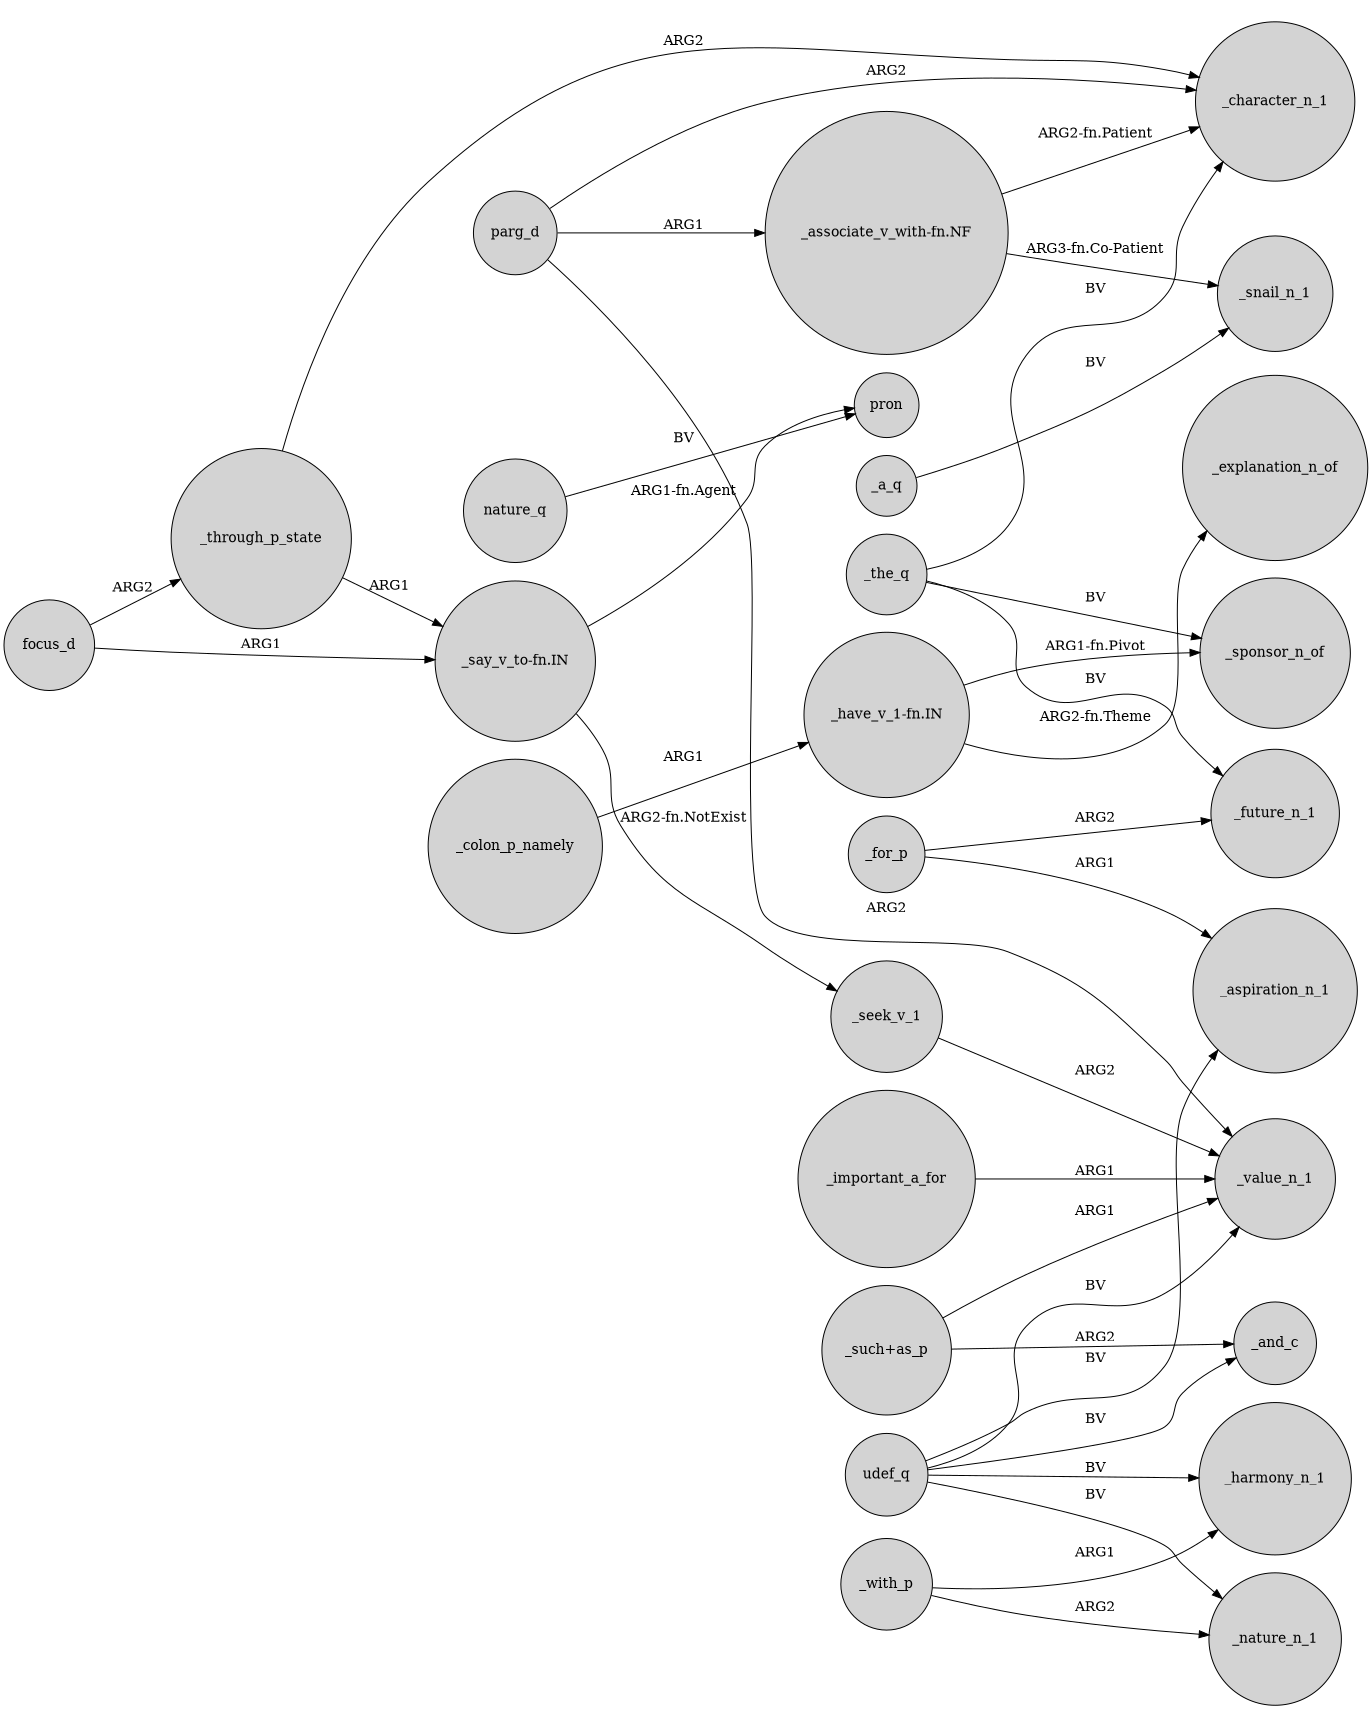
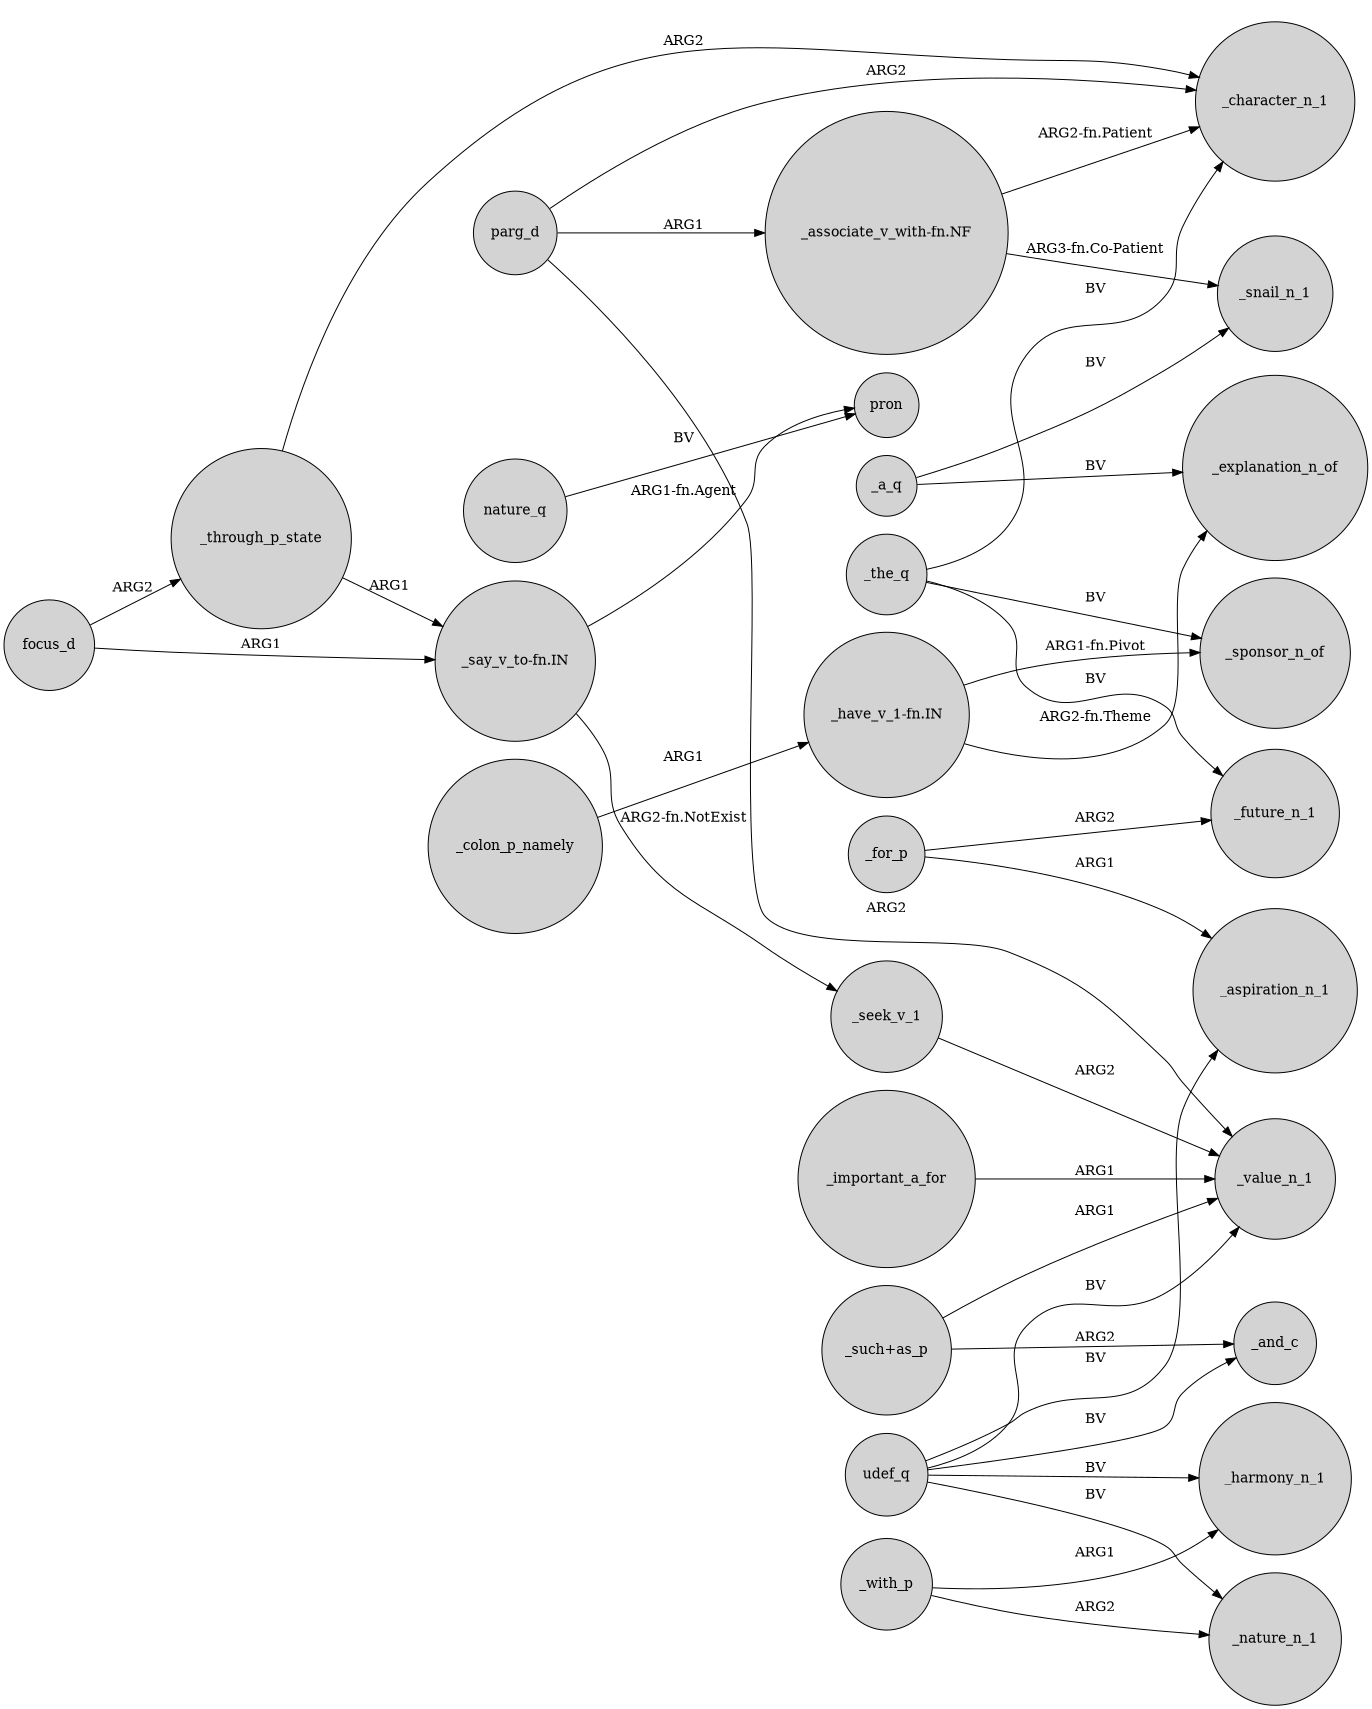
none -> (1045, 479)
